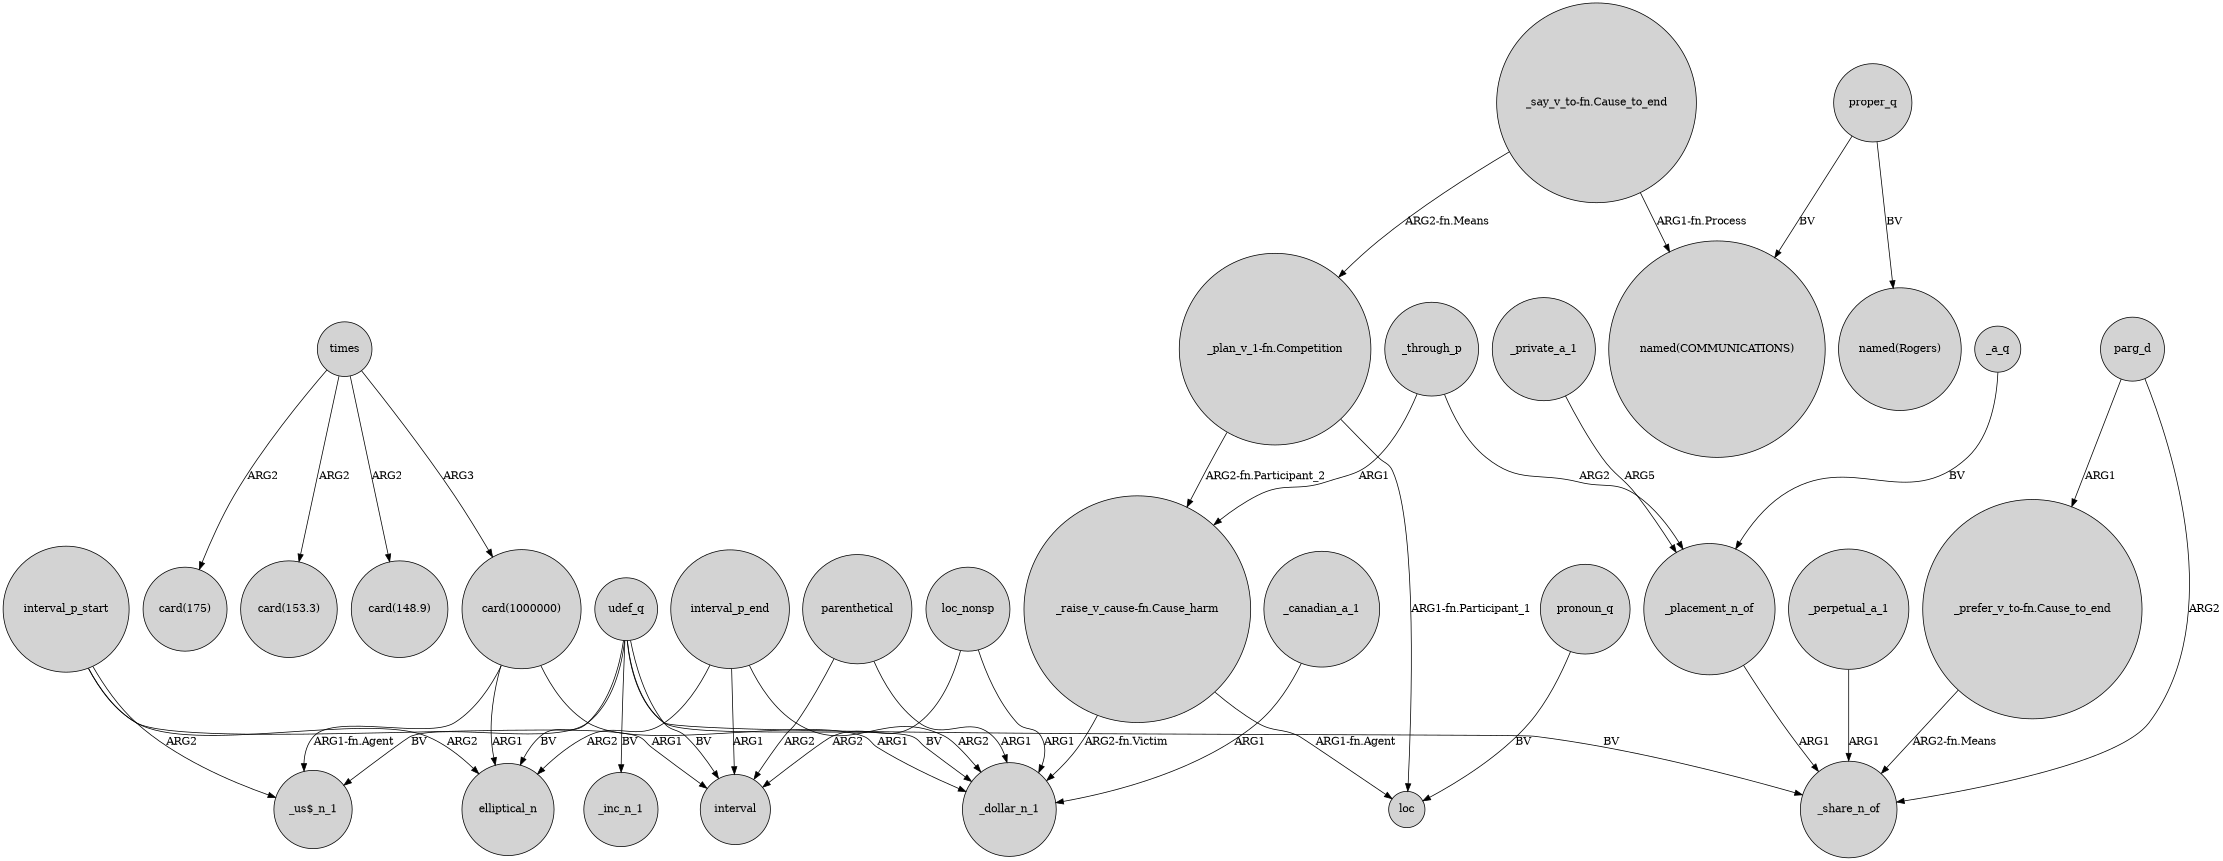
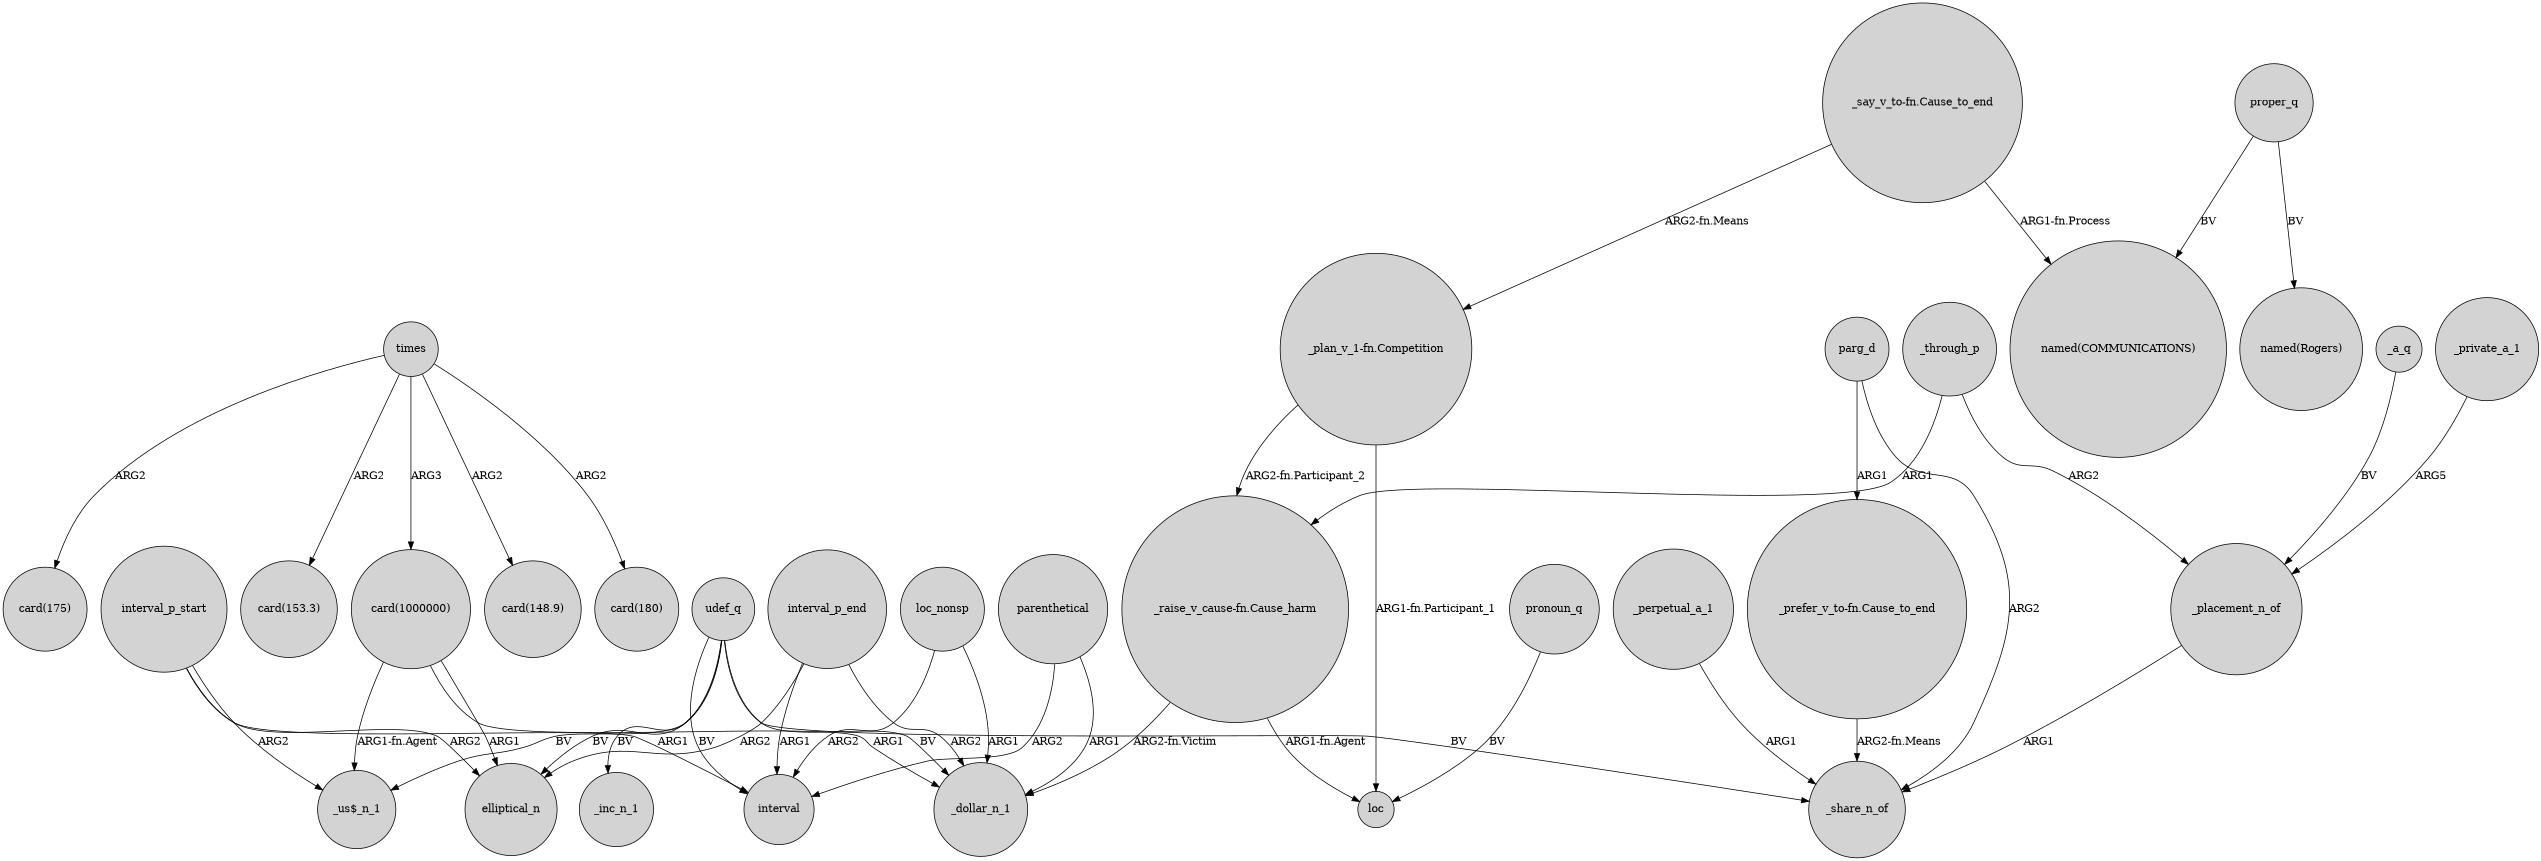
none -> (637, 609)
(1322, 609) -> none
